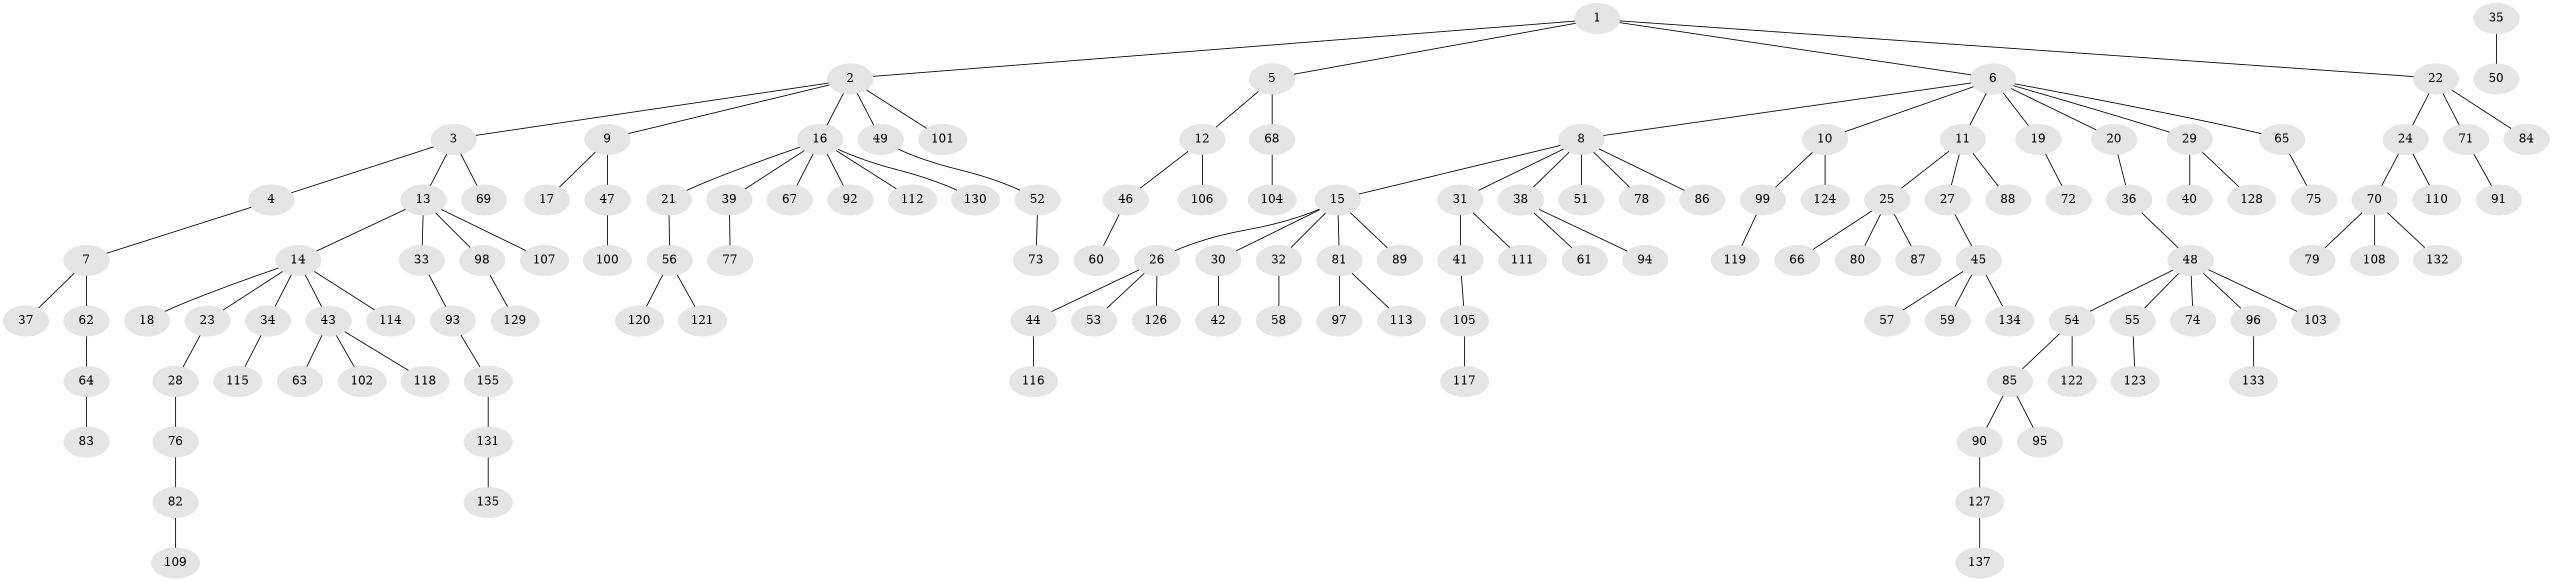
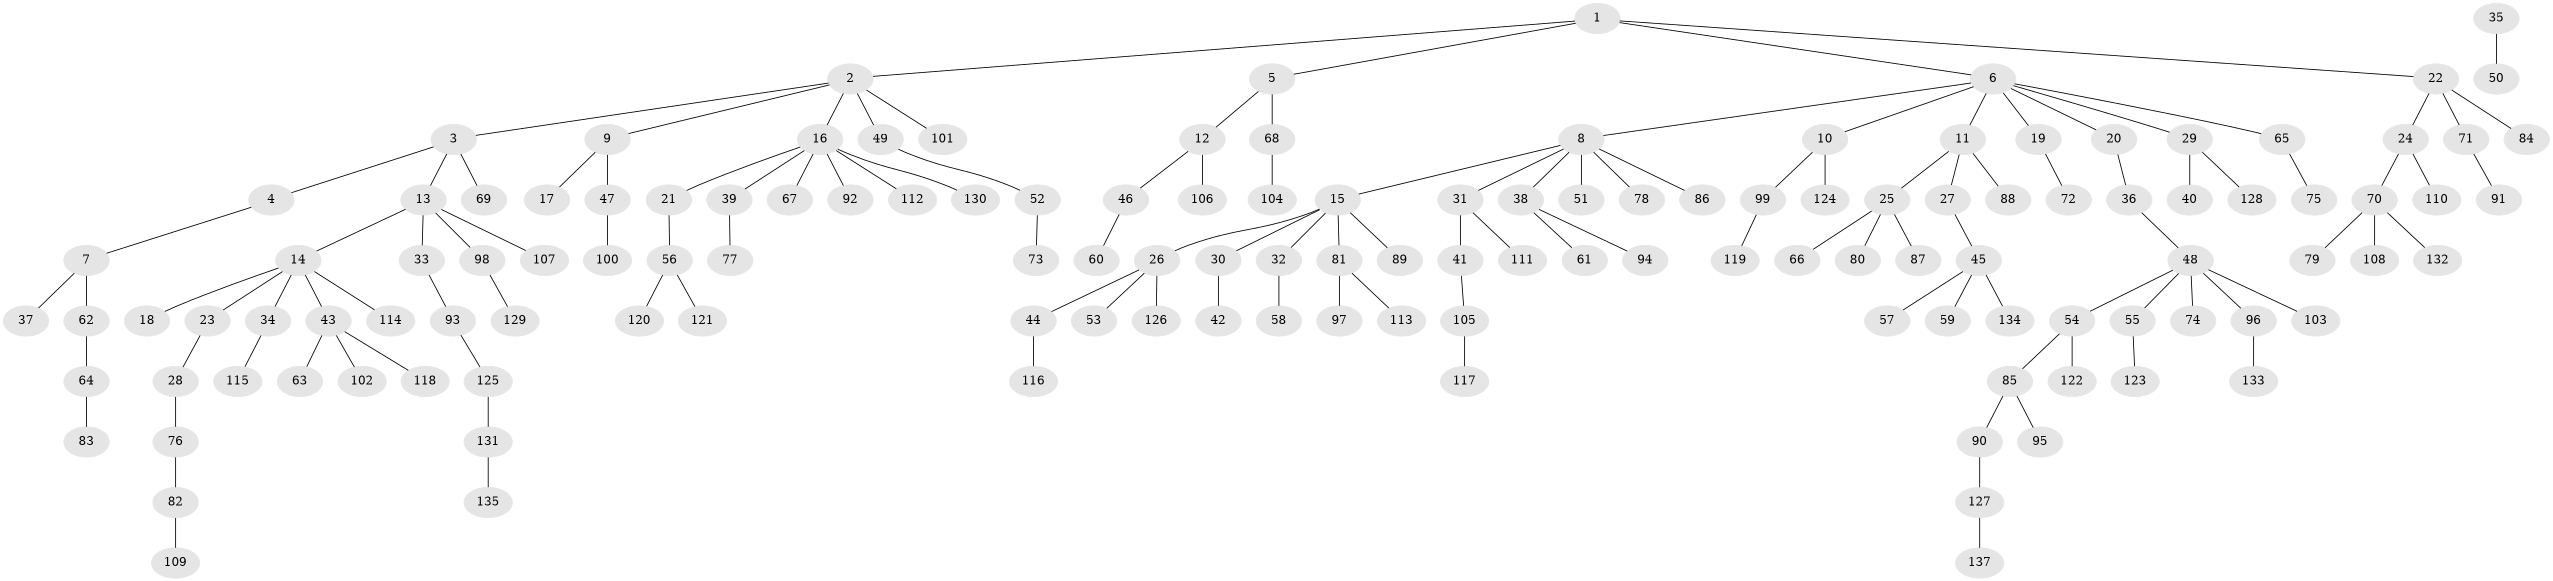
(488, 381) -> (488, 381)
